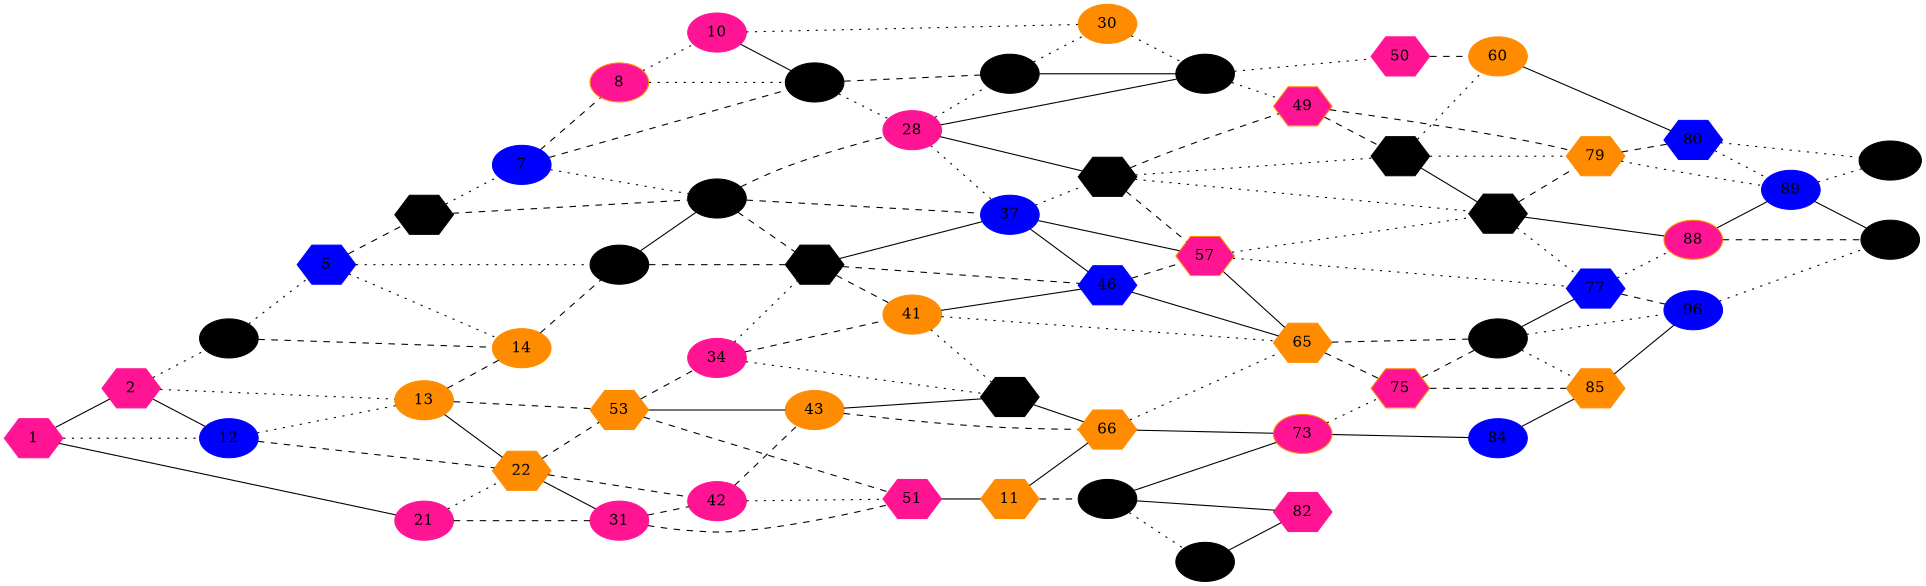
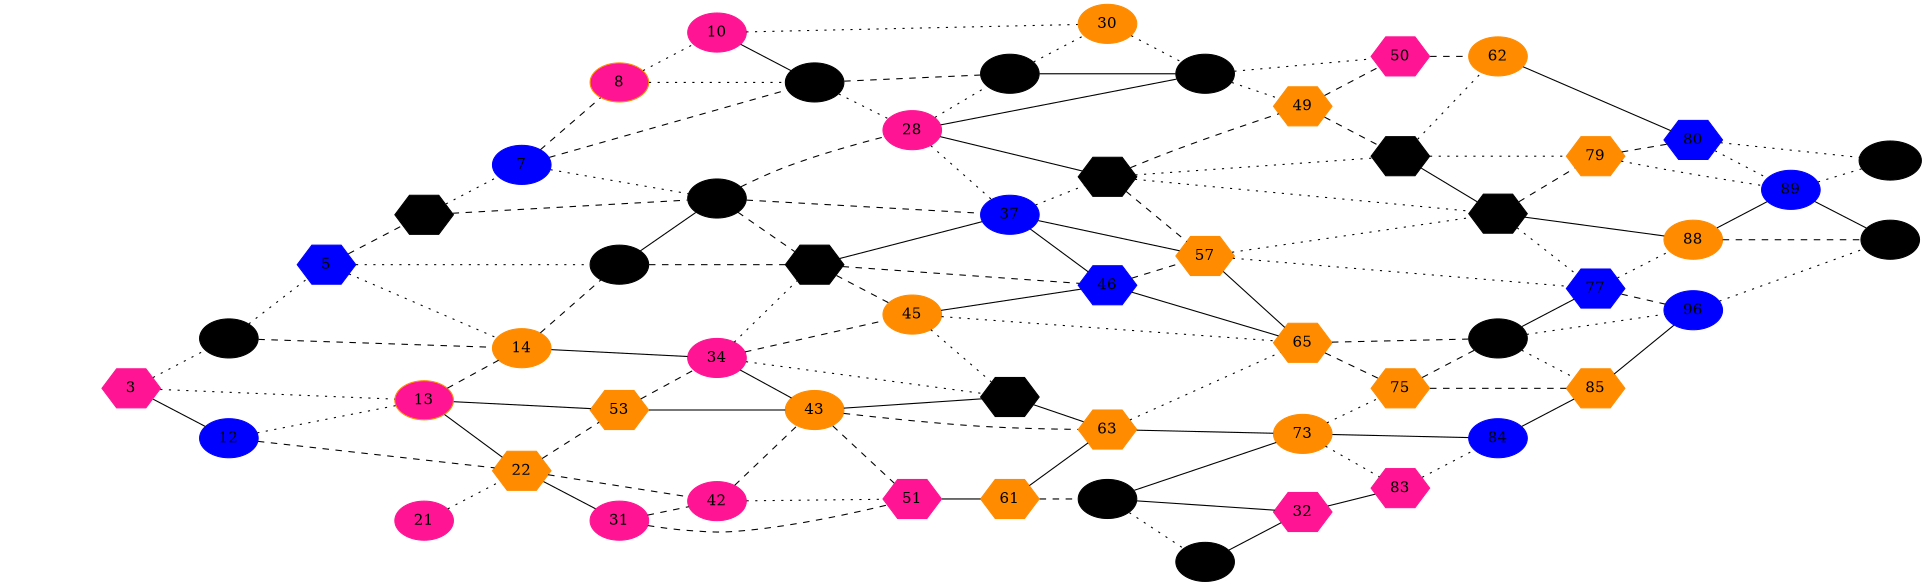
(1498, 56) -> (1498, 56)
(1303, 106) -> (1303, 106)
(1451, 128) -> (1352, 81)
(1693, 240) -> (1693, 240)
(1205, 256) -> (1205, 256)
(912, 315) -> (912, 315)
none -> (619, 353)
none -> (766, 384)
(131, 388) -> (131, 388)
(1400, 388) -> (1400, 388)
(424, 400) -> (424, 400)
(522, 405) -> (522, 405)
(1108, 430) -> (1108, 430)
(1303, 434) -> (1303, 434)
(34, 438) -> none
(754, 451) -> (864, 455)
none -> (1400, 488)
(1010, 499) -> (1010, 499)
(1303, 512) -> (1303, 512)
(522, 521) -> none
